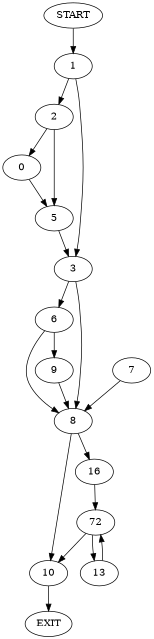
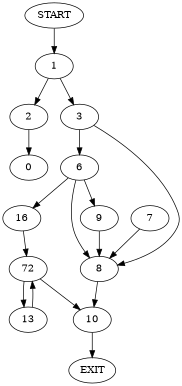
(54, 218) -> none
(82, 443) -> (53, 191)
